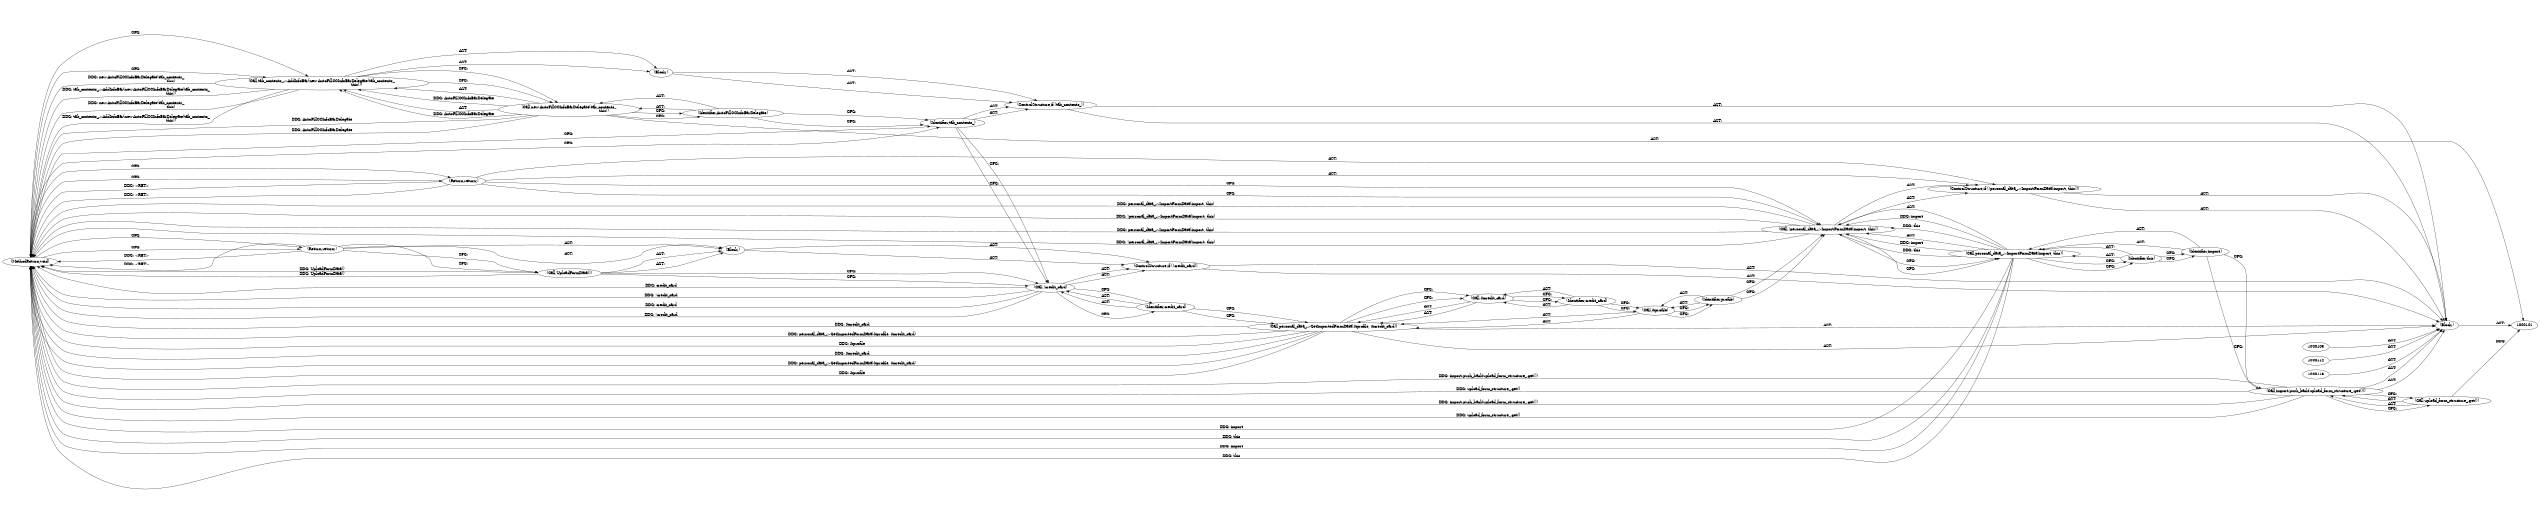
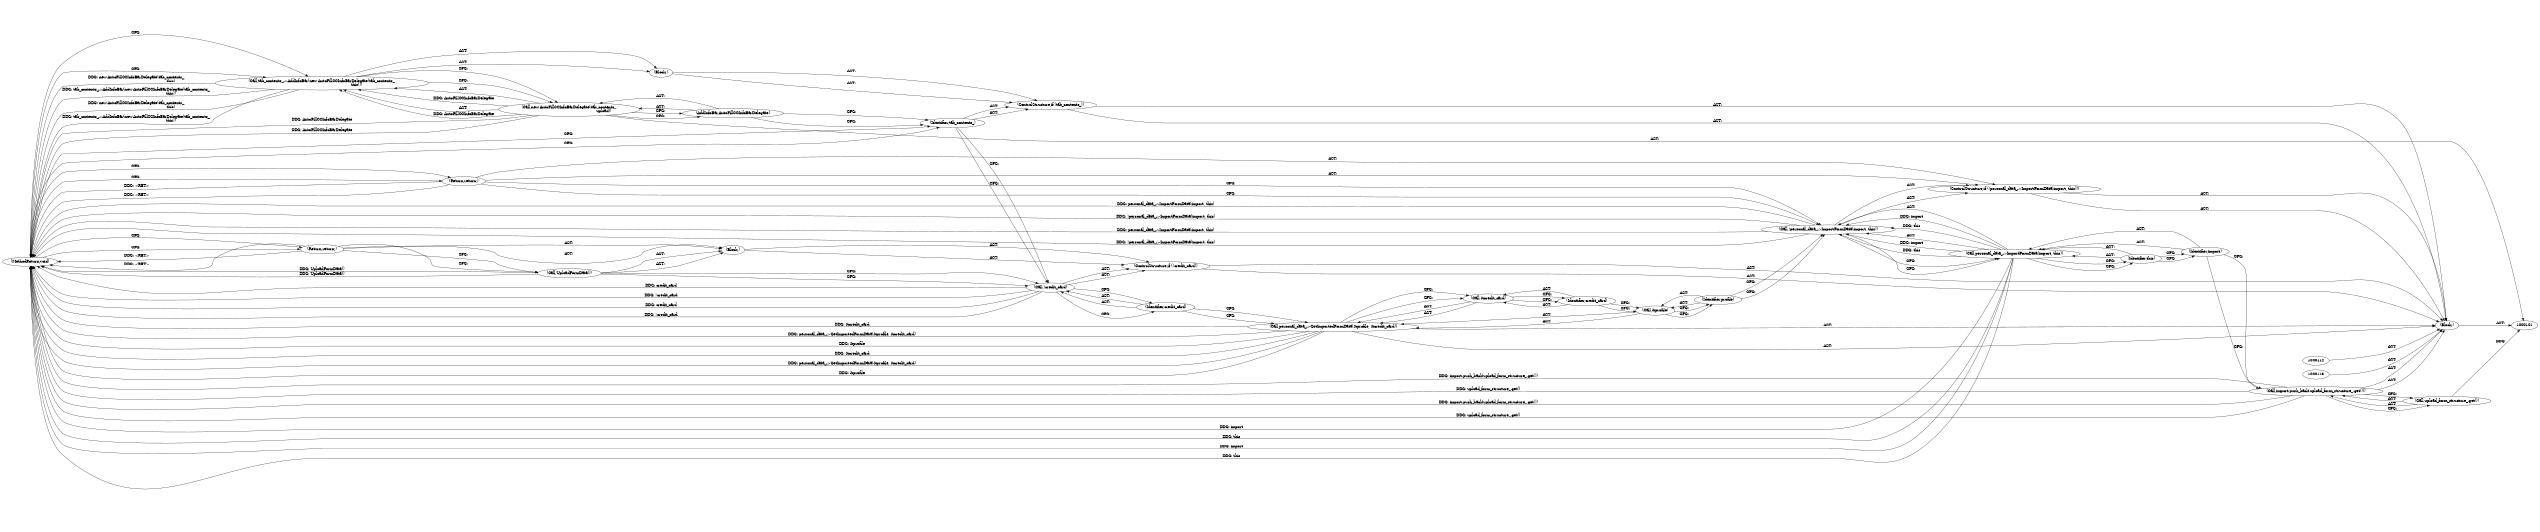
(569, 109) -> (569, 109)
(733, 113) -> (733, 113)
(2316, 347) -> none
